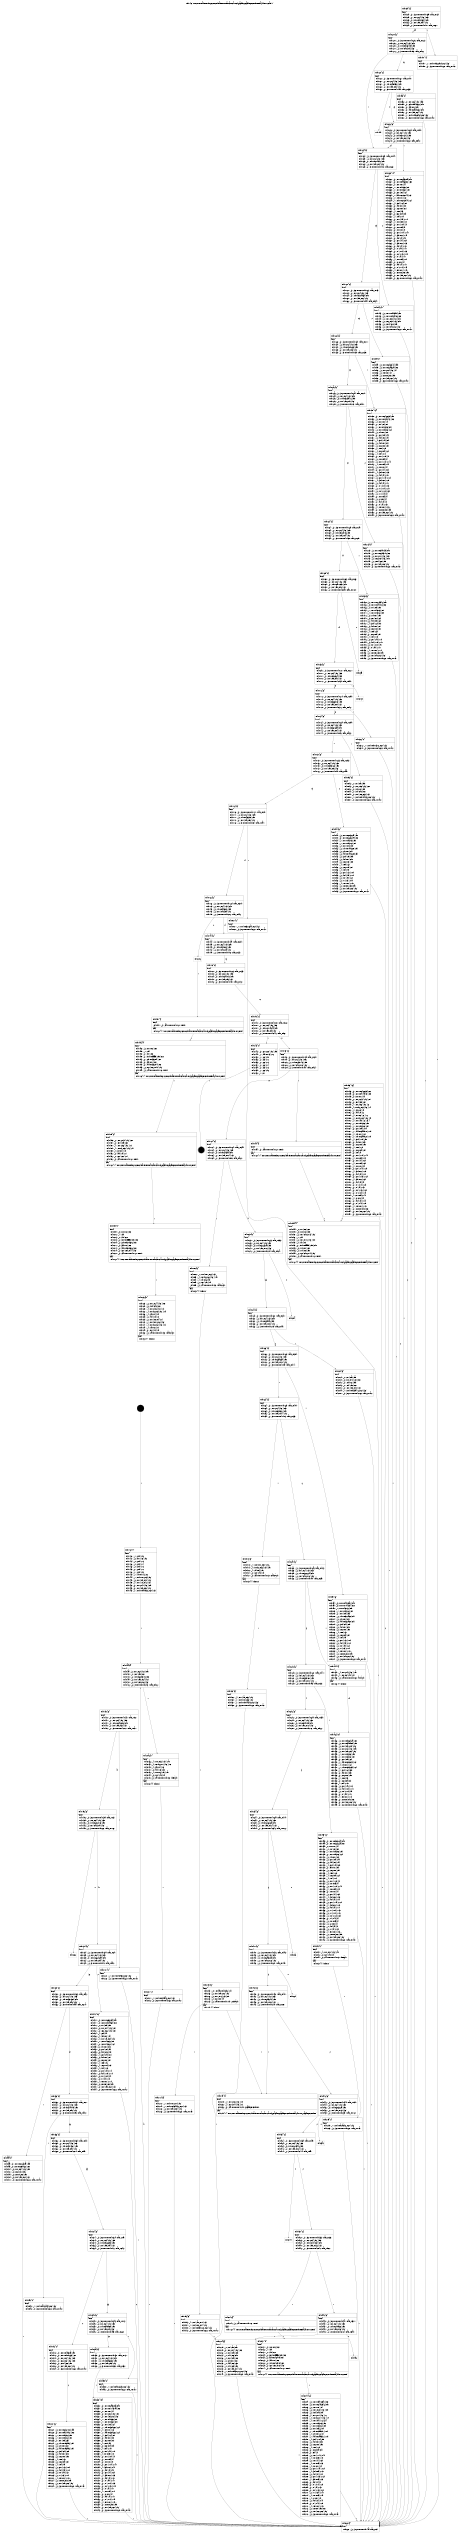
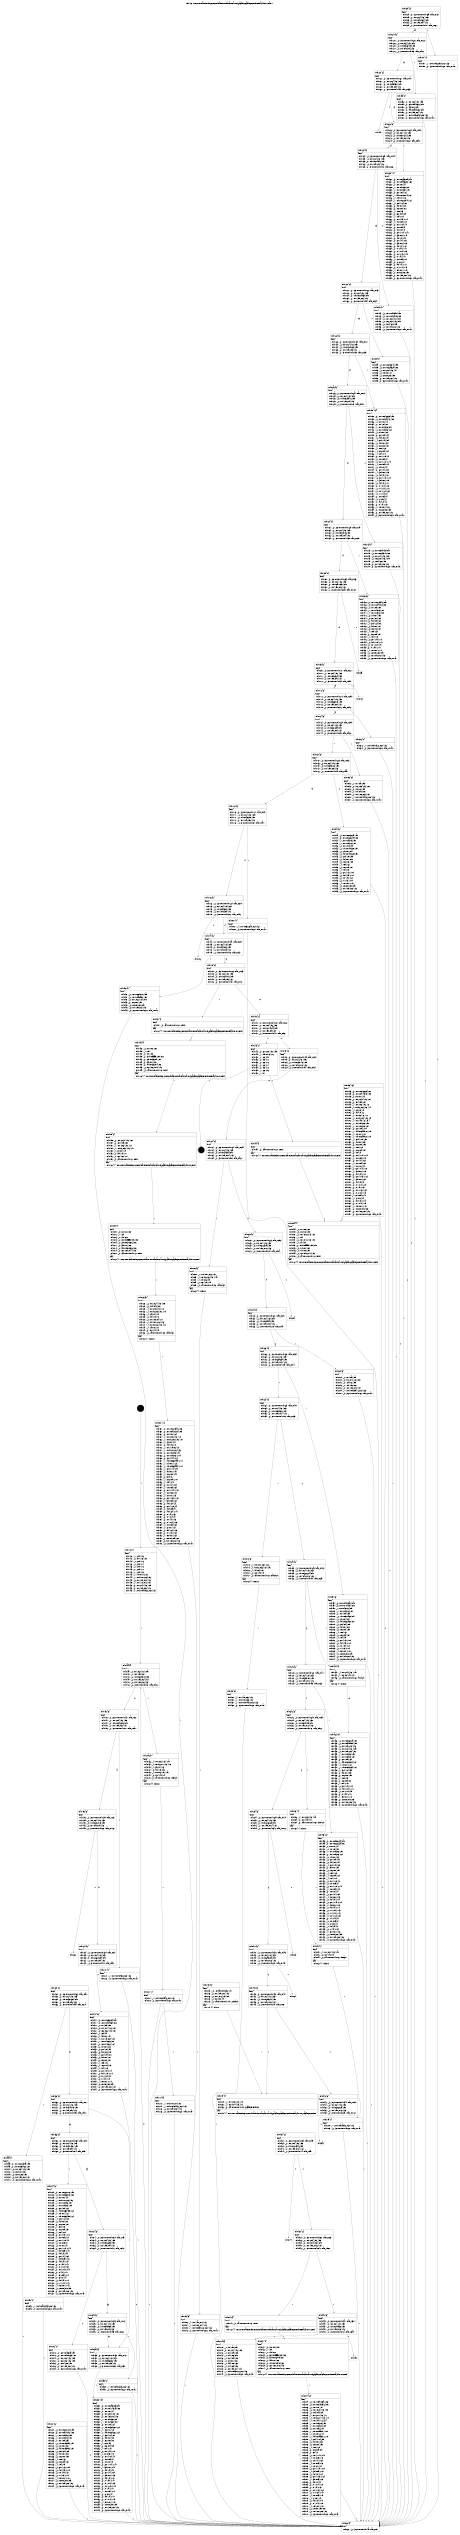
(367, 98) -> (414, 73)
(198, 989) -> (211, 1000)
none -> (140, 1000)
(297, 1105) -> (281, 1108)
(266, 1280) -> (266, 1280)
none -> (174, 1483)
none -> (130, 1698)
none -> (307, 1820)
(84, 1975) -> none
(182, 2047) -> (168, 2049)
(311, 2123) -> none
(44, 2205) -> (129, 2218)
none -> (66, 2240)
(212, 2336) -> (193, 2492)
(67, 2396) -> (161, 2524)
